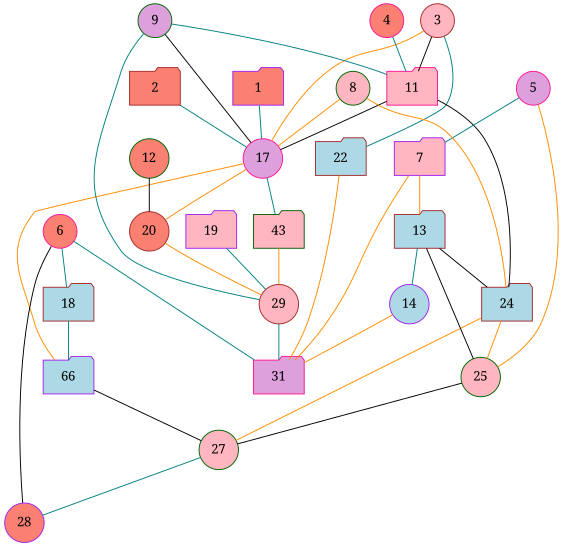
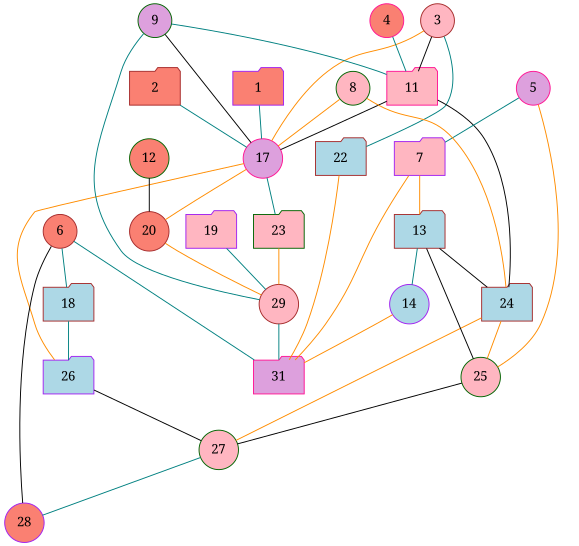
(60, 231) -> (60, 231)
(279, 231) -> (279, 231)
(69, 377) -> (69, 377)
